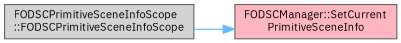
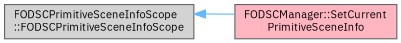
(209, 29) -> (220, 14)
